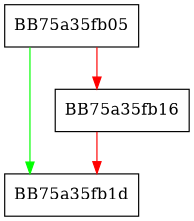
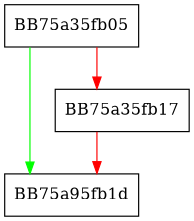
(122, 110) -> (122, 110)
(72, 195) -> (72, 195)
